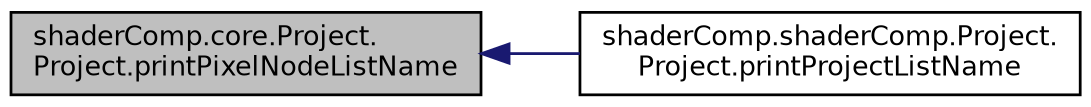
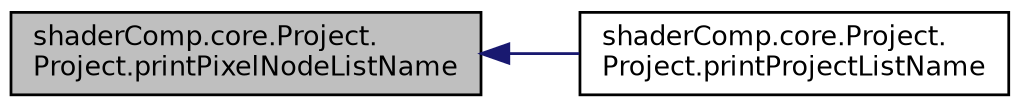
(830, 54) -> (794, 54)
